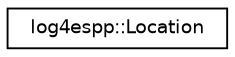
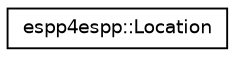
(117, 28) -> (117, 28)
